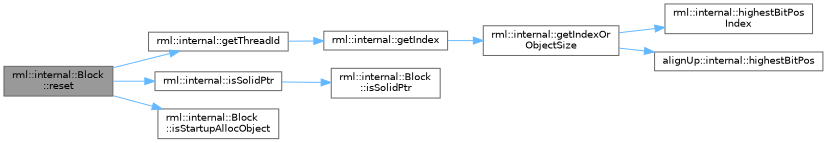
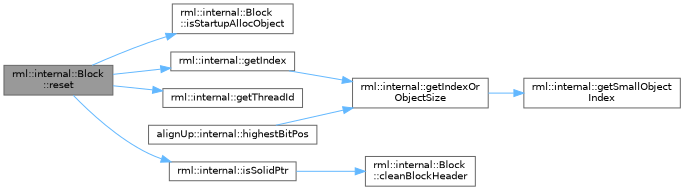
(739, 19) -> (602, 93)
(301, 41) -> (137, 72)
(632, 50) -> (310, 118)
(386, 83) -> (420, 171)
